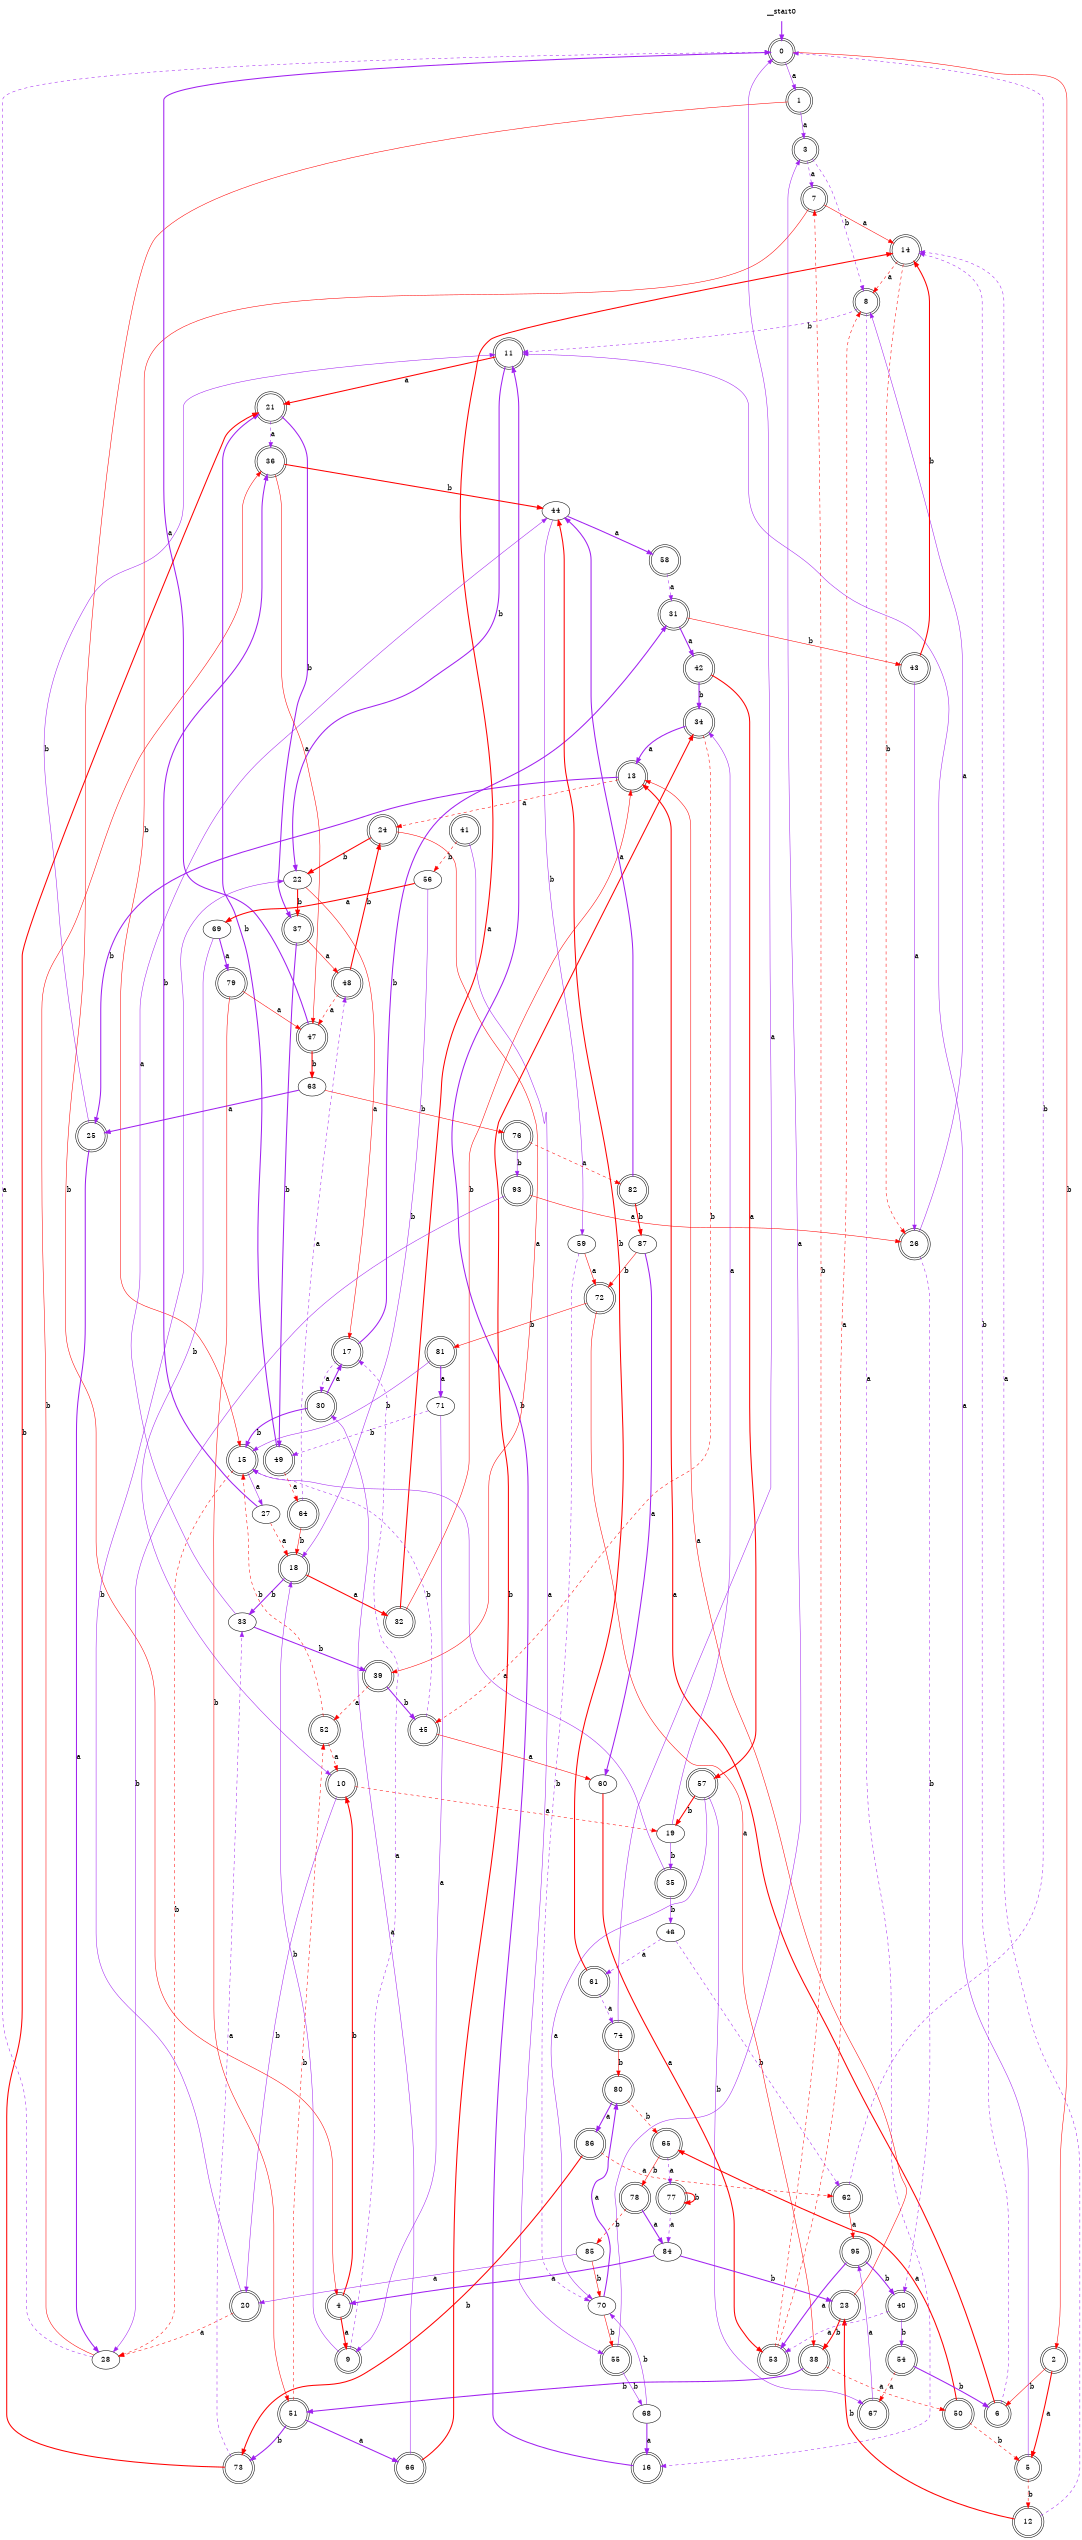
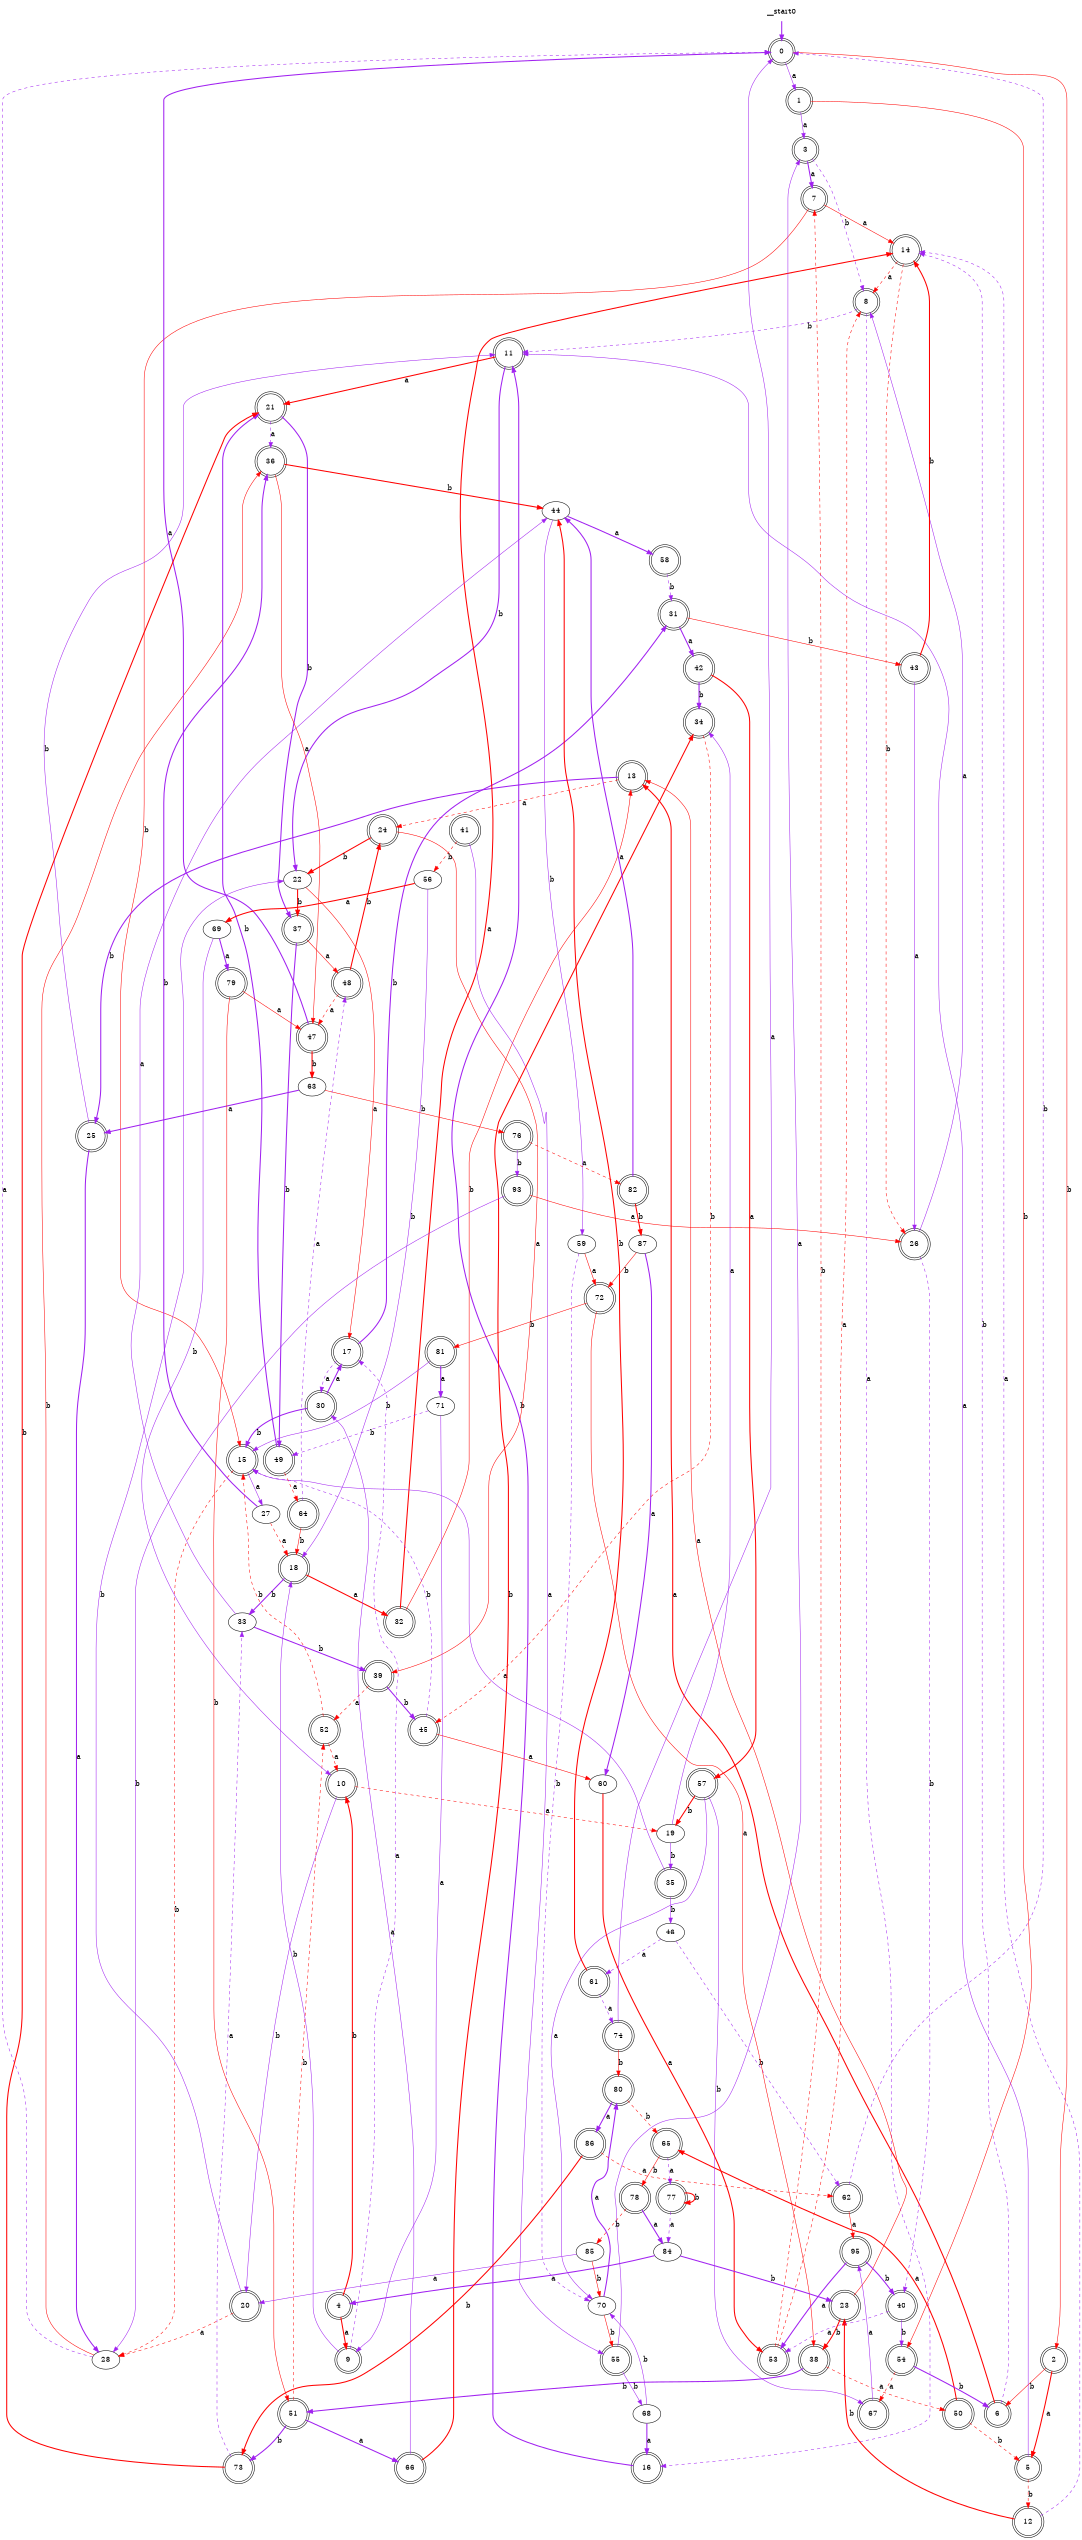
(809, 172) -> (809, 172)
(672, 587) -> (672, 587)
(659, 738) -> none
(83, 984) -> (1024, 1143)
